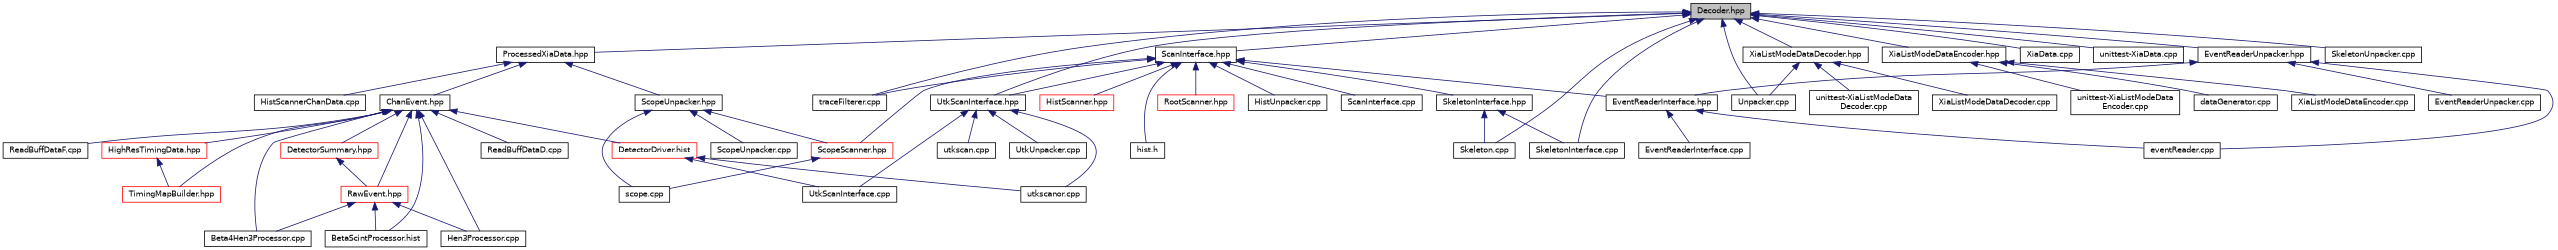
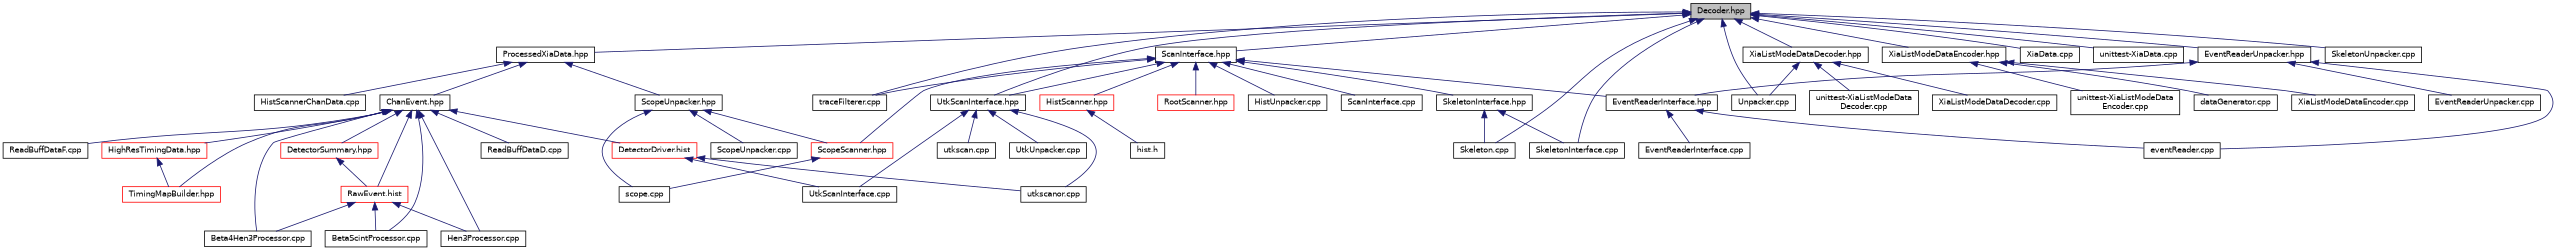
(1147, 99) -> (1116, 129)
(374, 194) -> (374, 194)
(376, 239) -> (376, 239)
